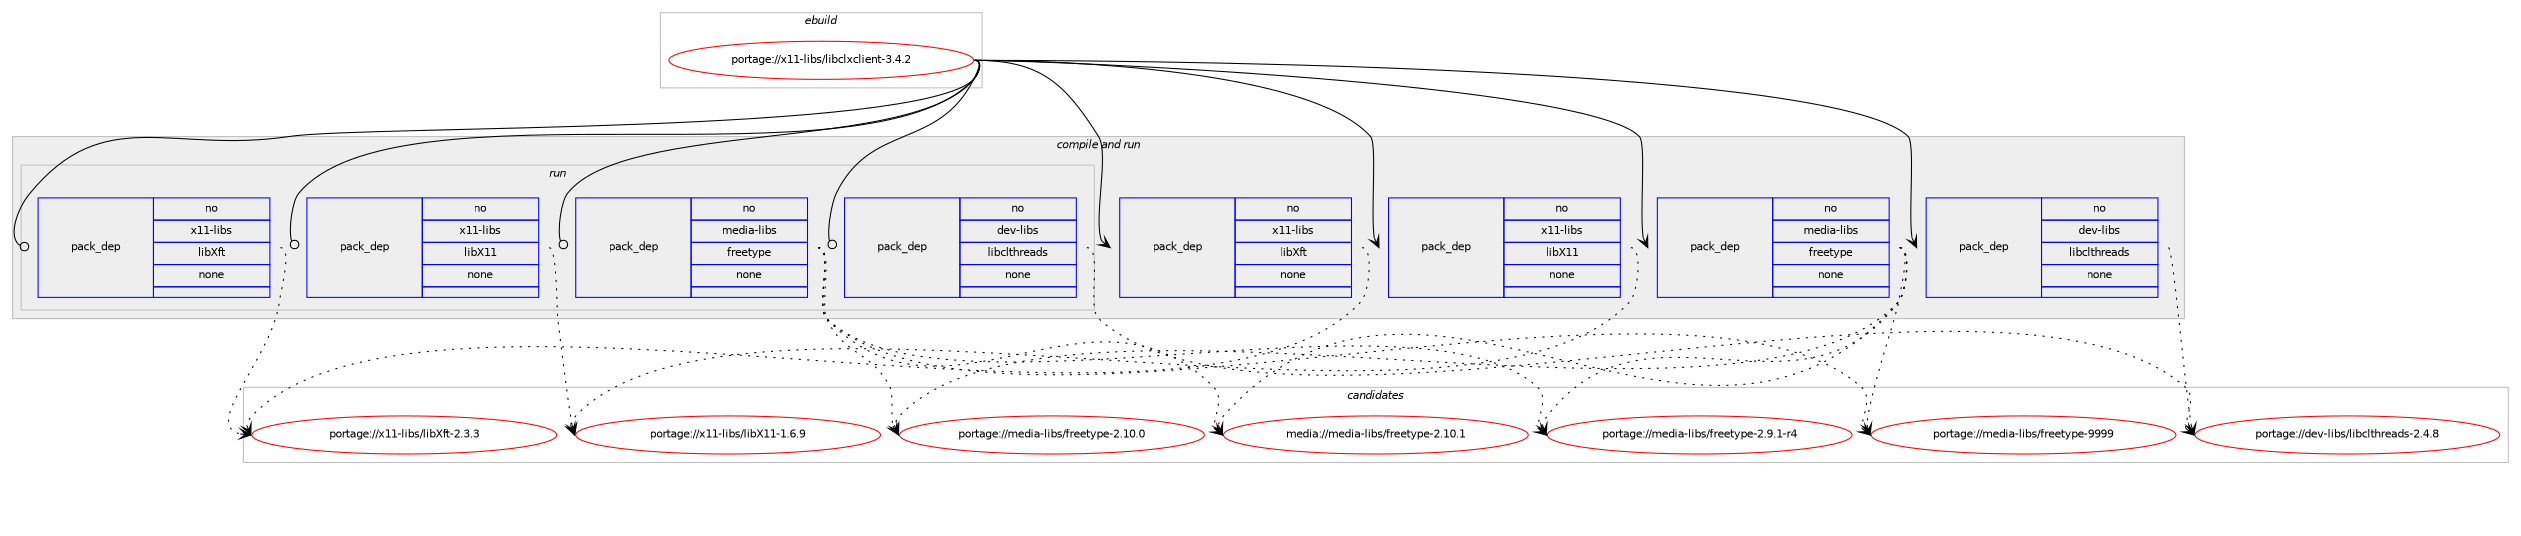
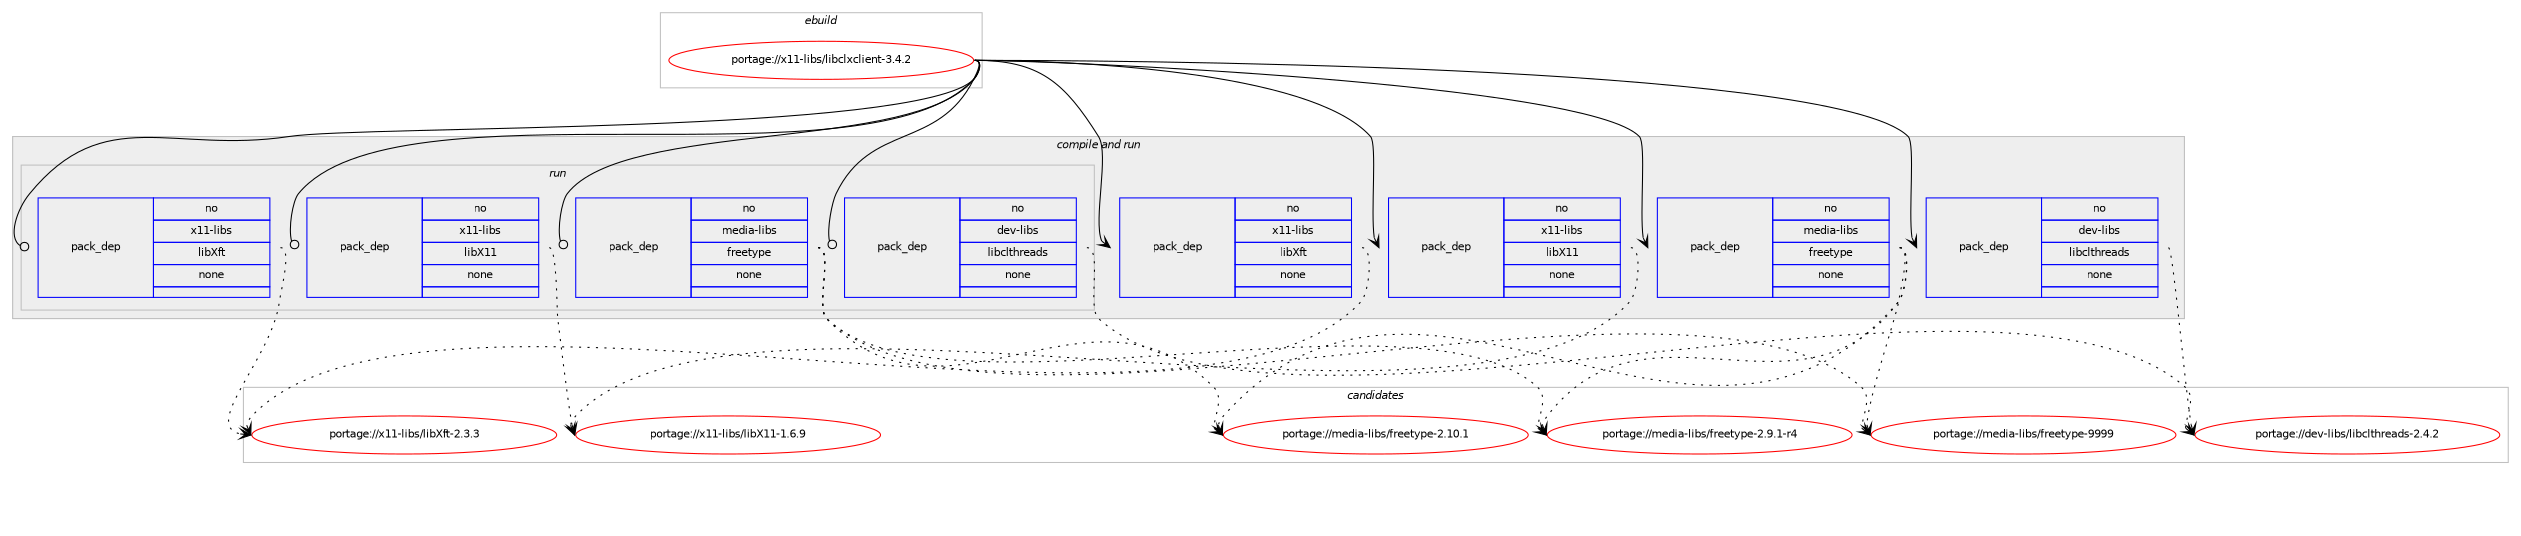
(1052, 435) -> none
(1376, 435) -> (1376, 435)
(2347, 435) -> (2347, 435)
